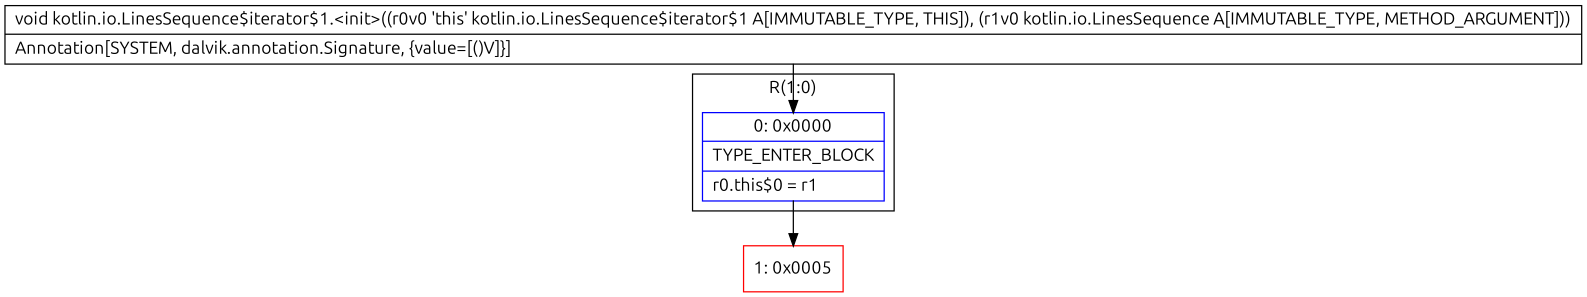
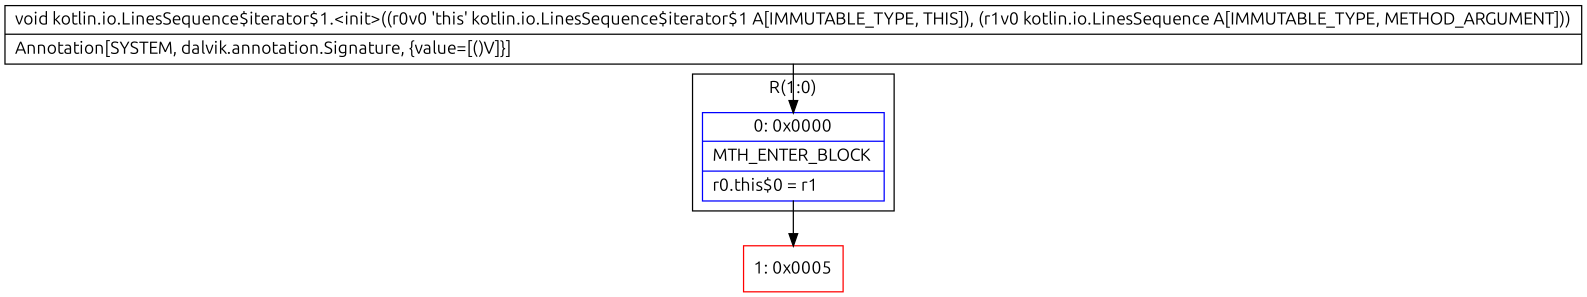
(793, 156) -> (791, 156)
